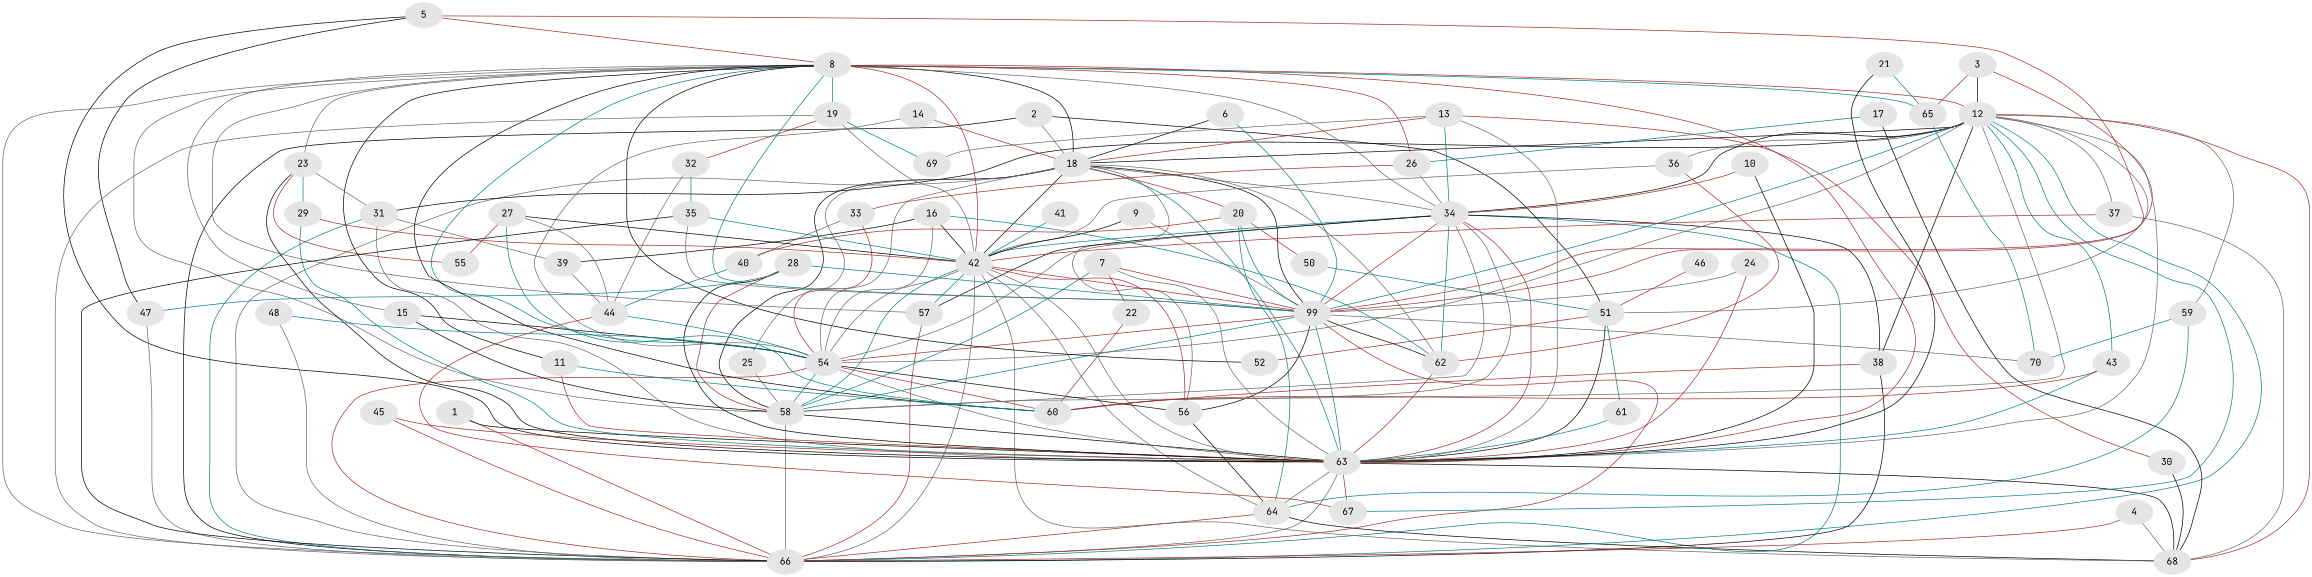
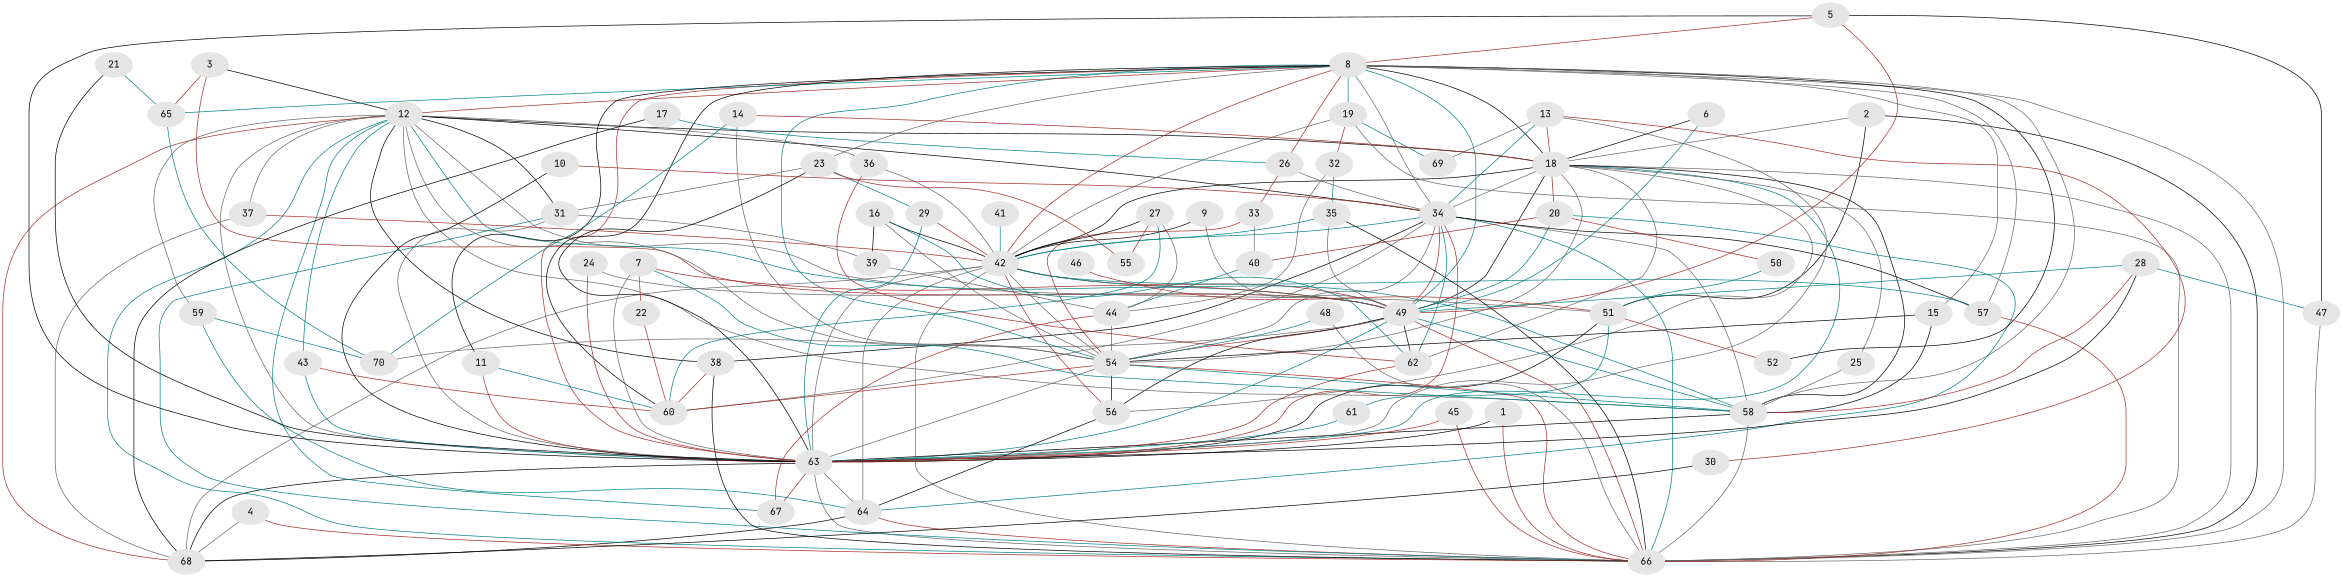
none -> (534, 256)
(1312, 313) -> (1401, 313)
